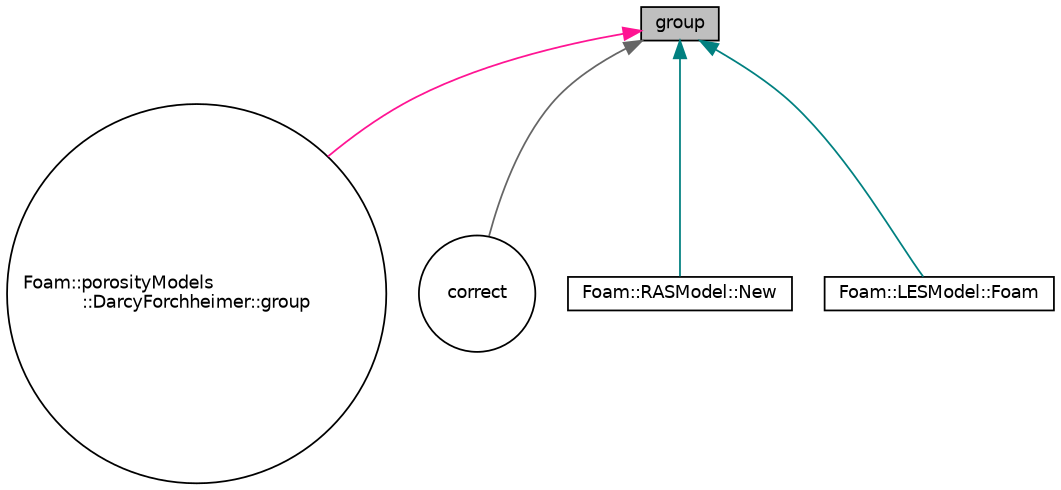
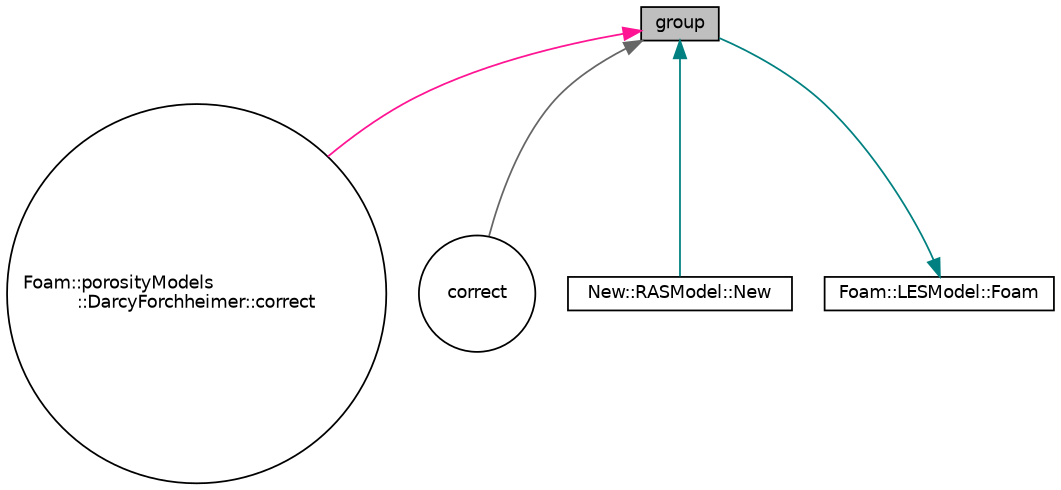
(834, 149) -> (848, 128)
(197, 294) -> (197, 294)
(680, 294) -> (680, 294)
